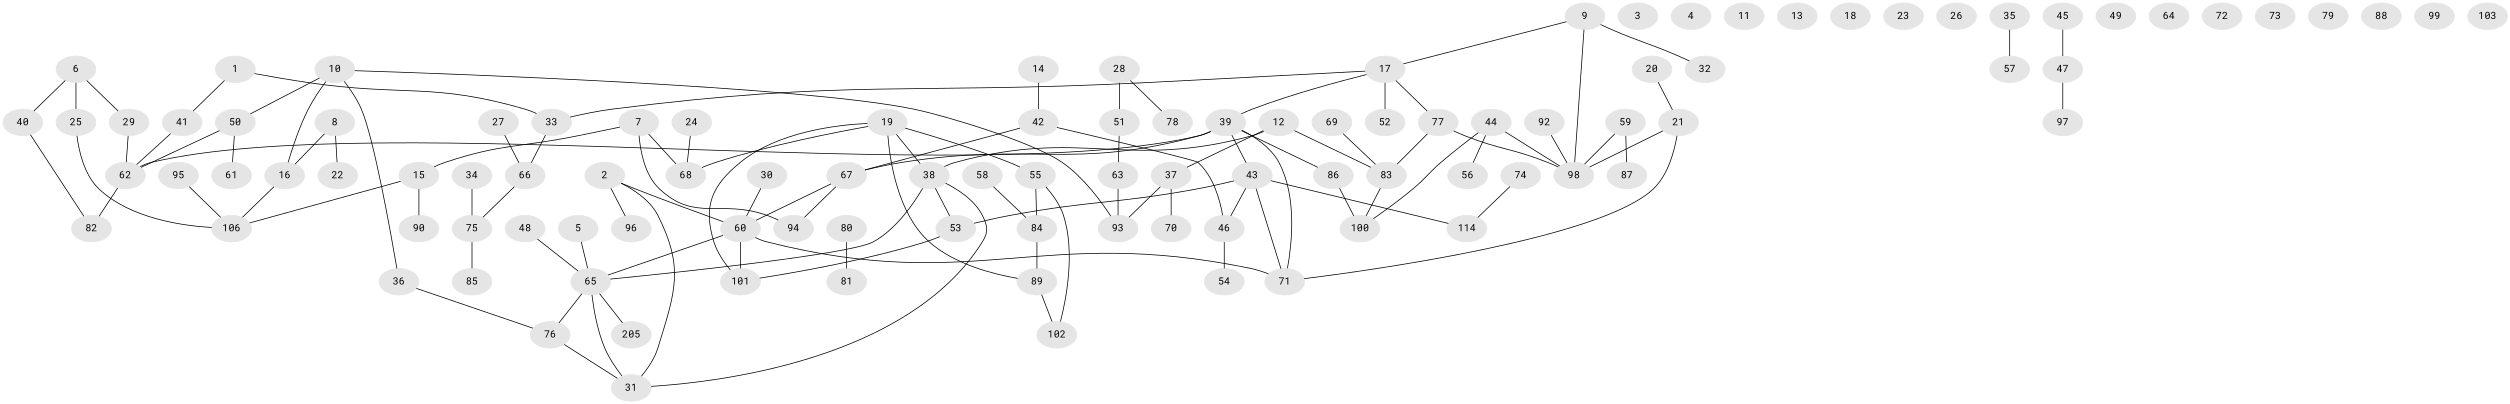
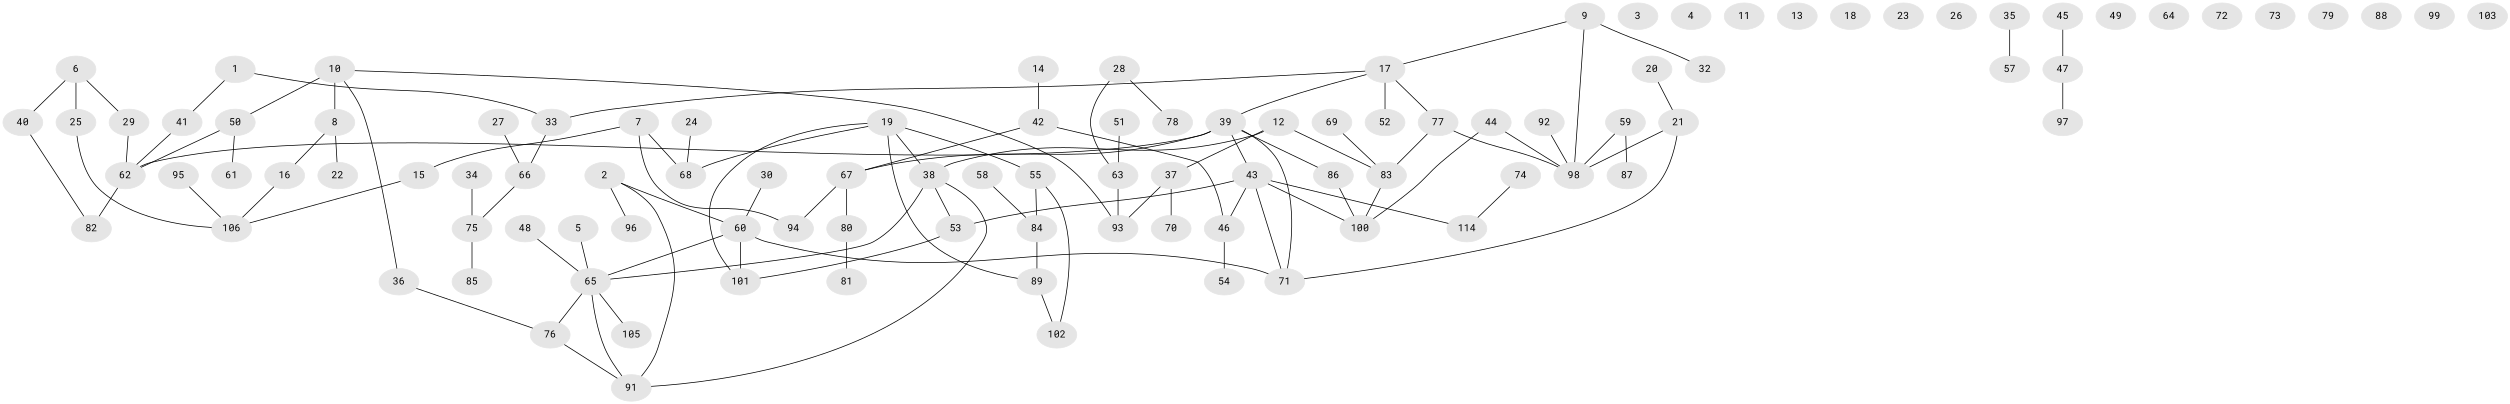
(1120, 96) -> (1090, 122)
(303, 120) -> (335, 96)
(1468, 176) -> none
(794, 202) -> (847, 202)
none -> (1306, 202)
(419, 229) -> none
(631, 335) -> (631, 335)
(631, 388) -> (631, 388)
